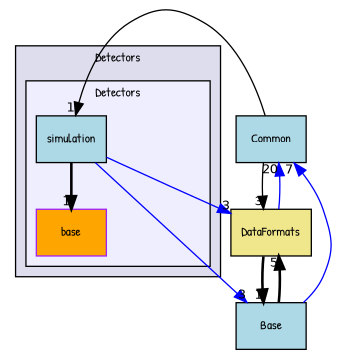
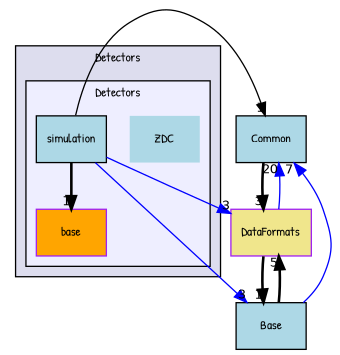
(175, 11) -> (162, 10)
none -> (165, 139)
(262, 180) -> (262, 180)
(271, 233) -> (271, 233)
